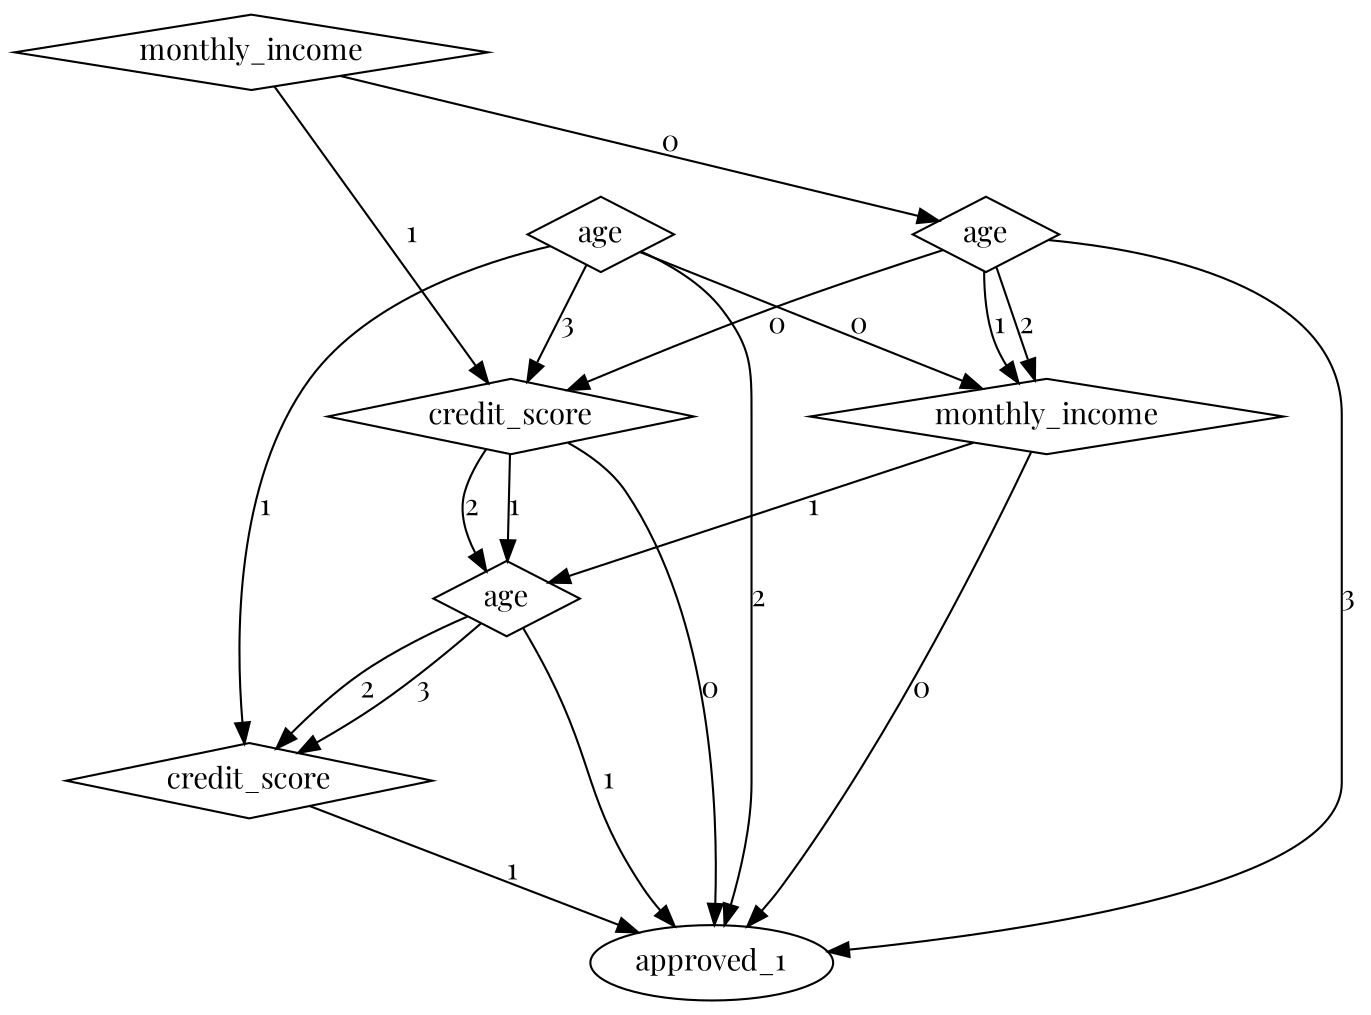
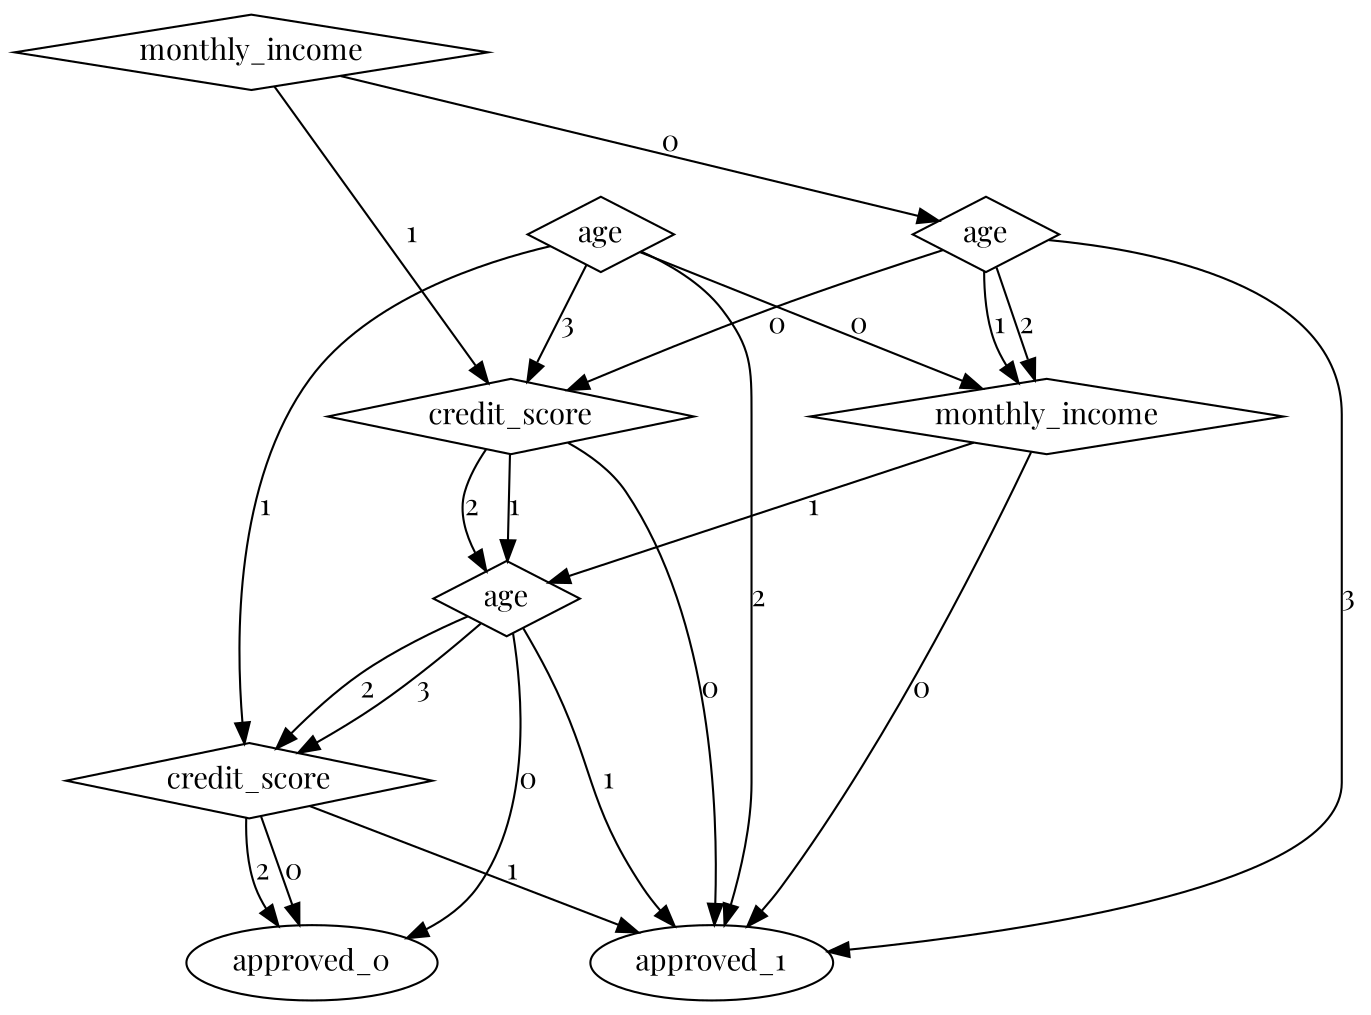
none -> (312, 963)
